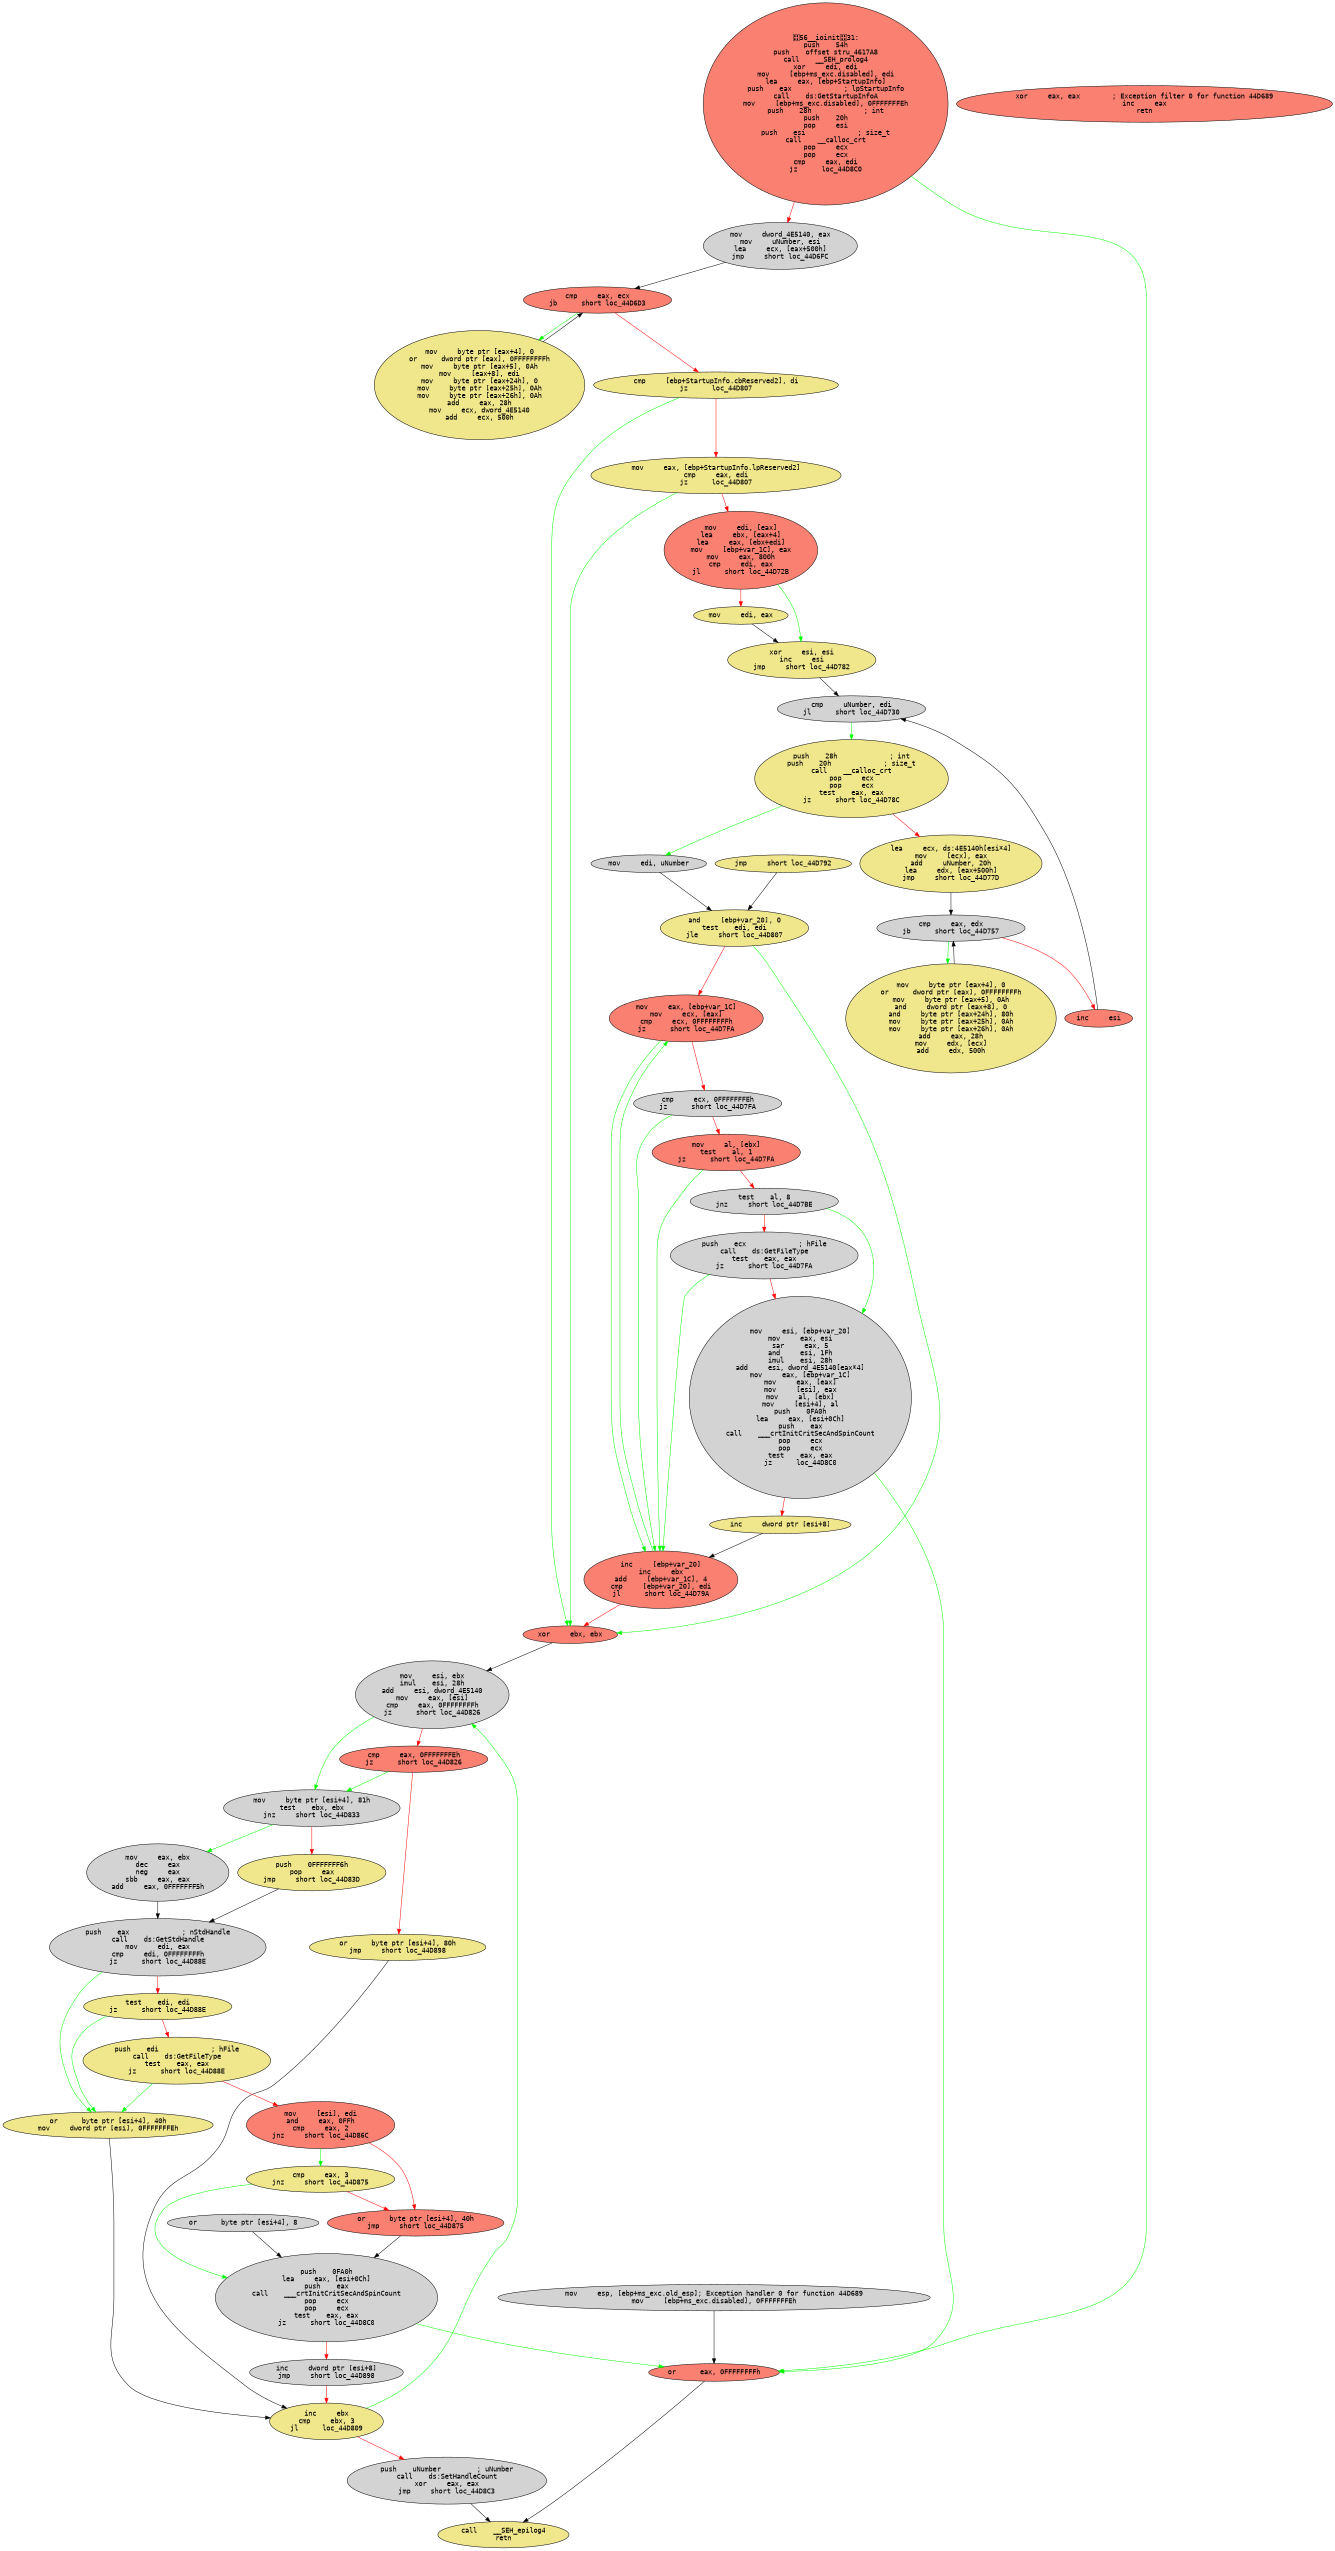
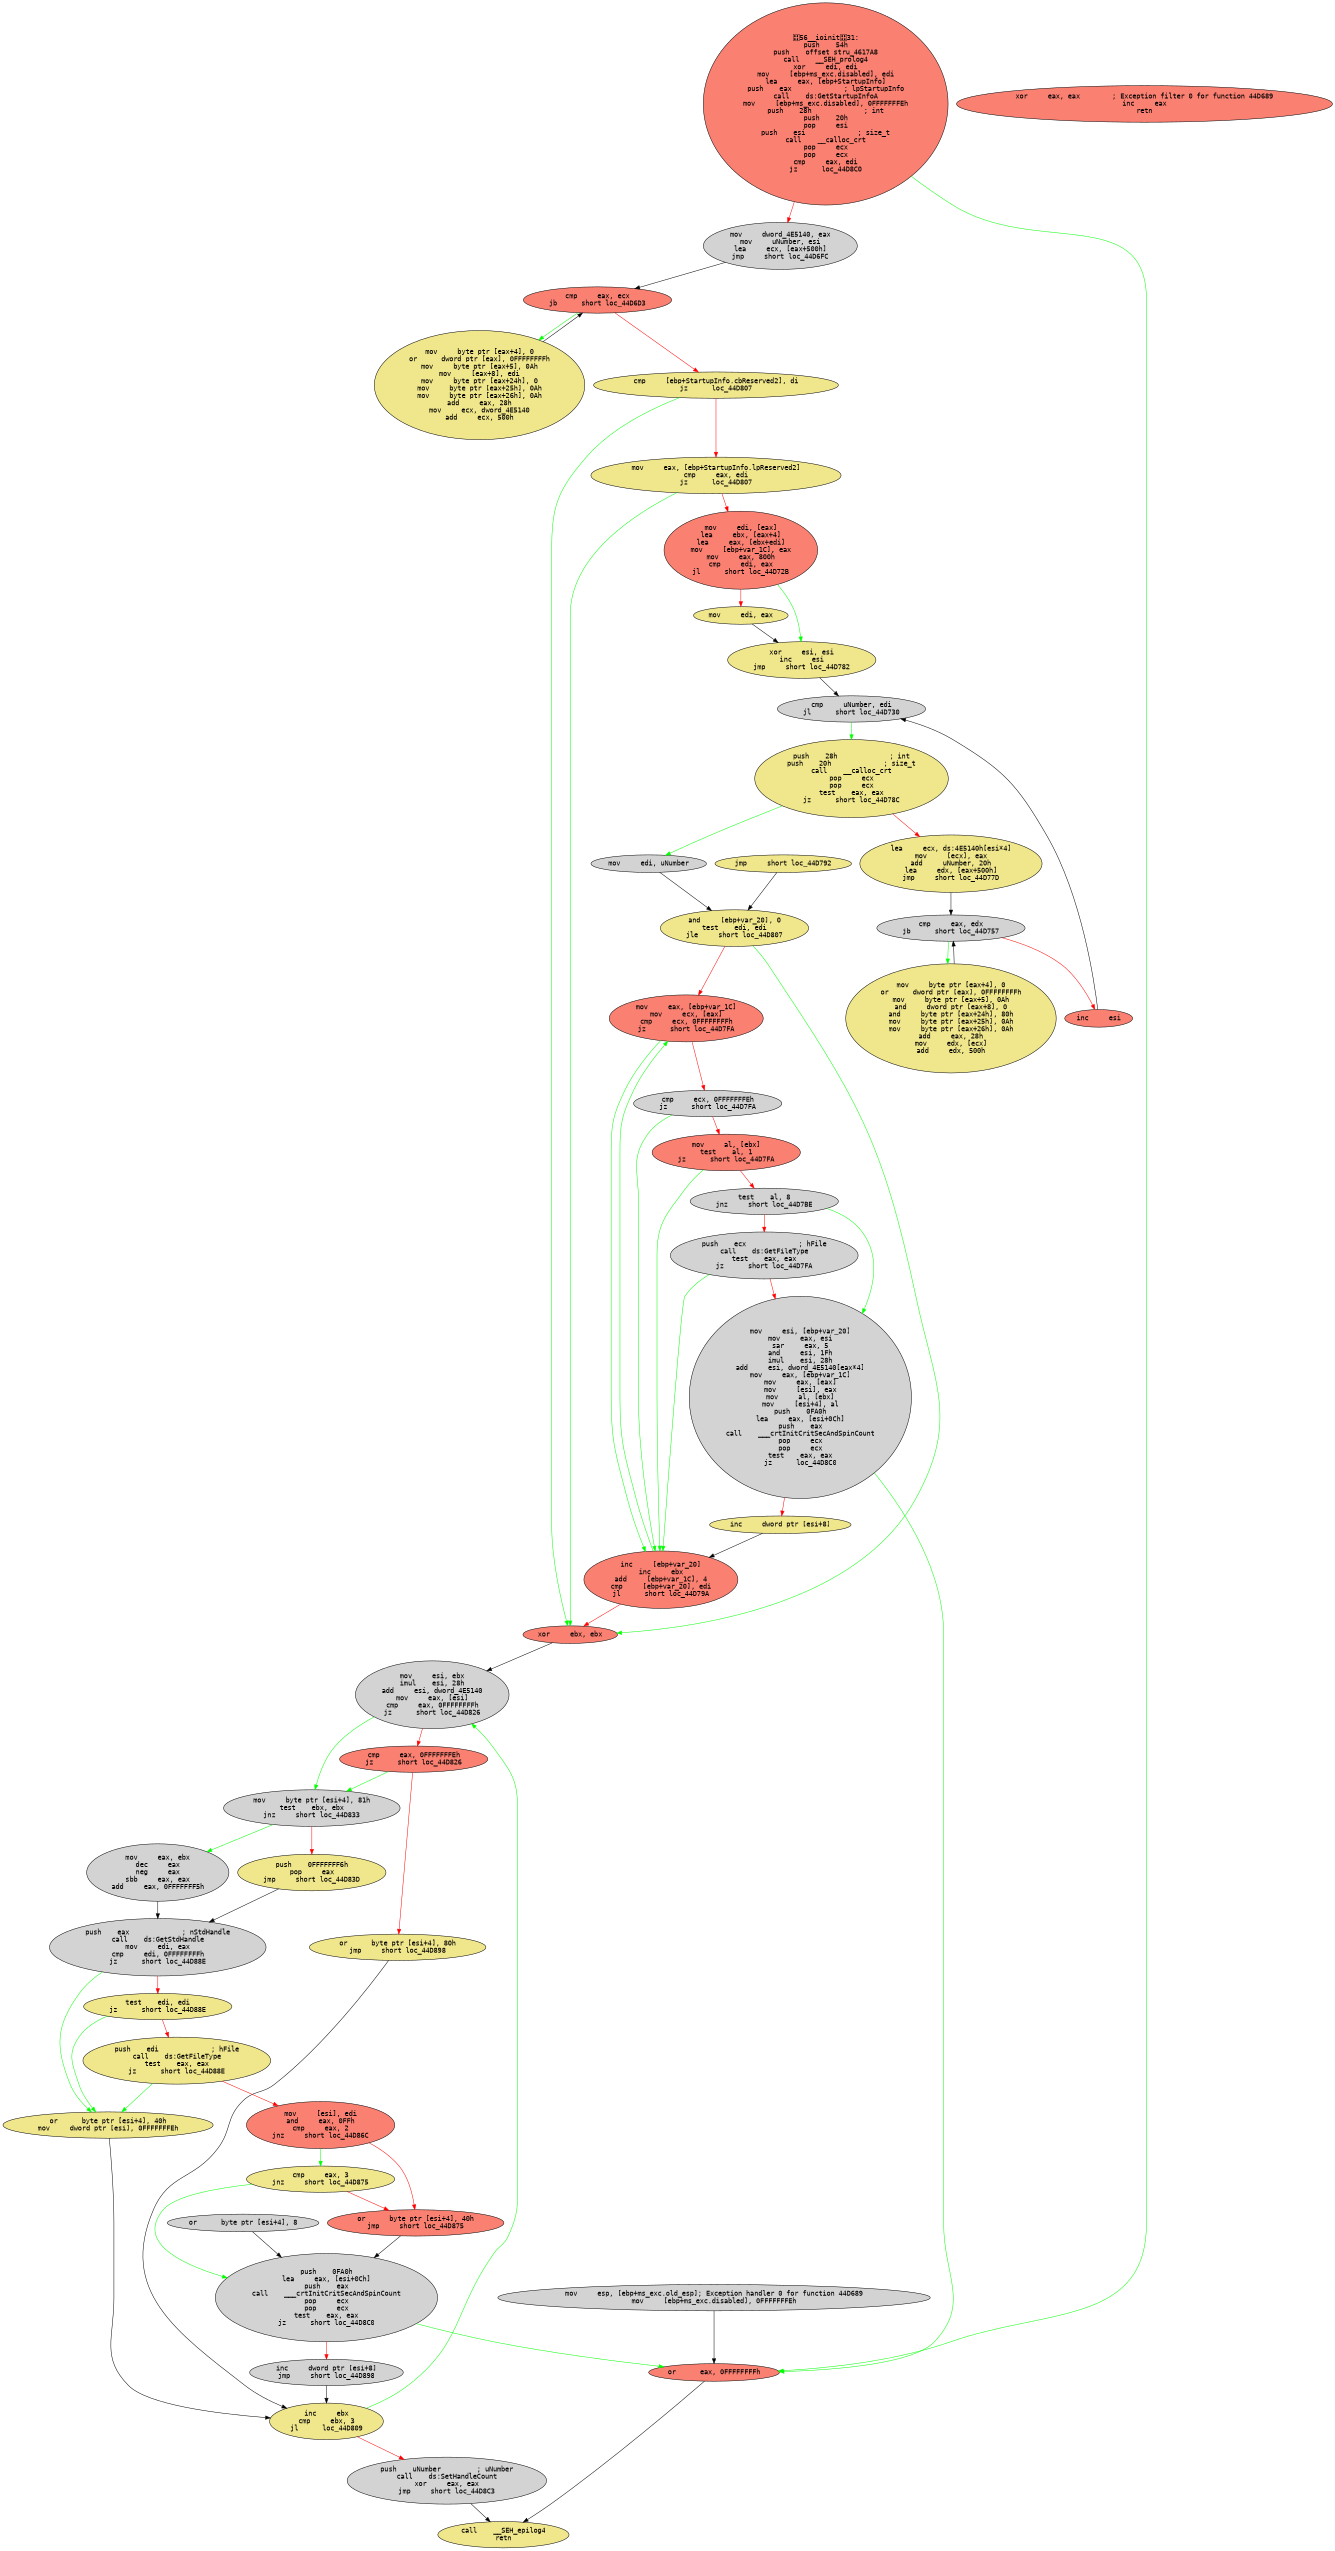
(326, 2392) -> (326, 2392)
